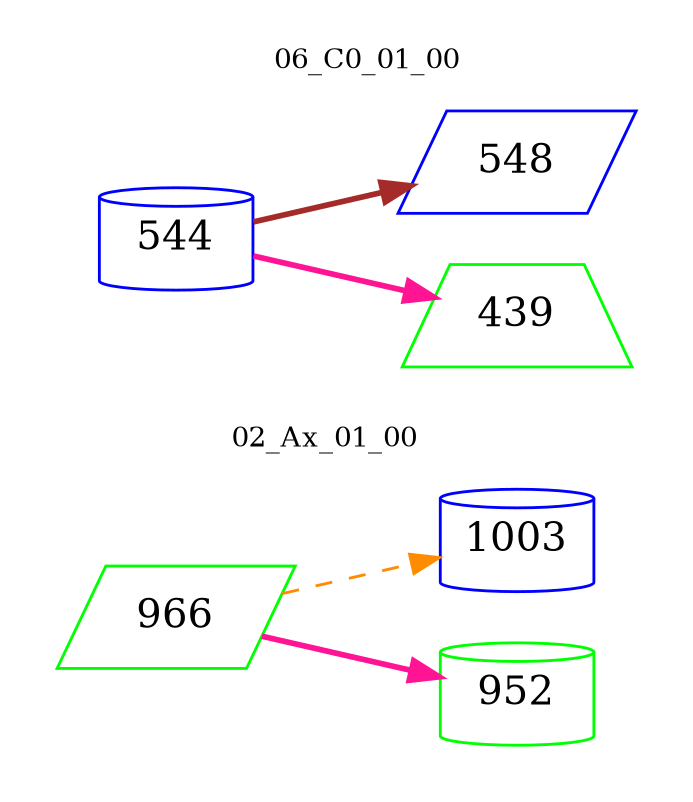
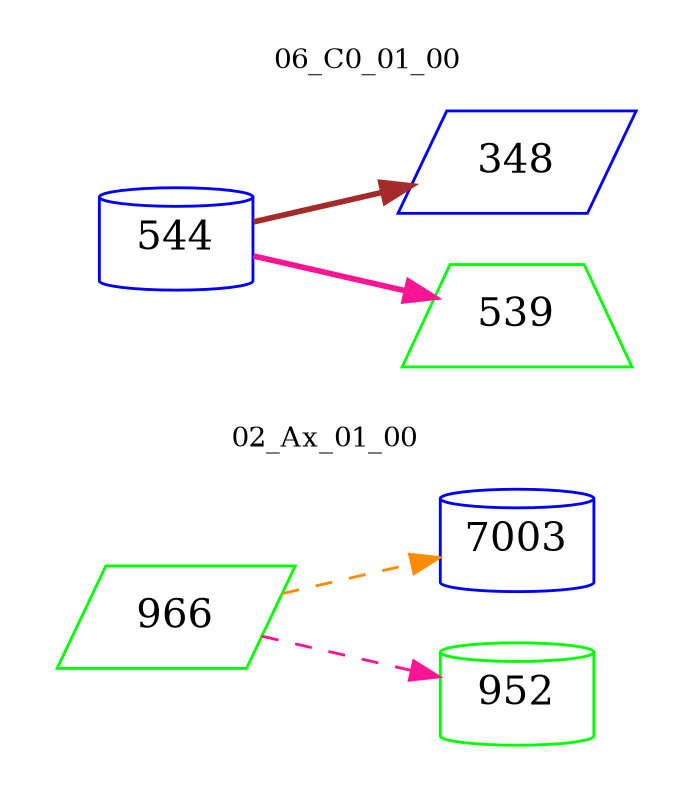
(517, 162) -> (517, 162)
(517, 316) -> (517, 316)
(517, 540) -> (517, 540)
(336, 653) -> (336, 653)
